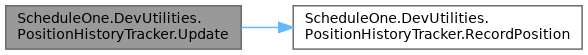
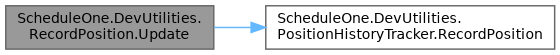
(124, 27) -> (110, 27)
